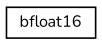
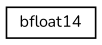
(51, 23) -> (51, 23)
